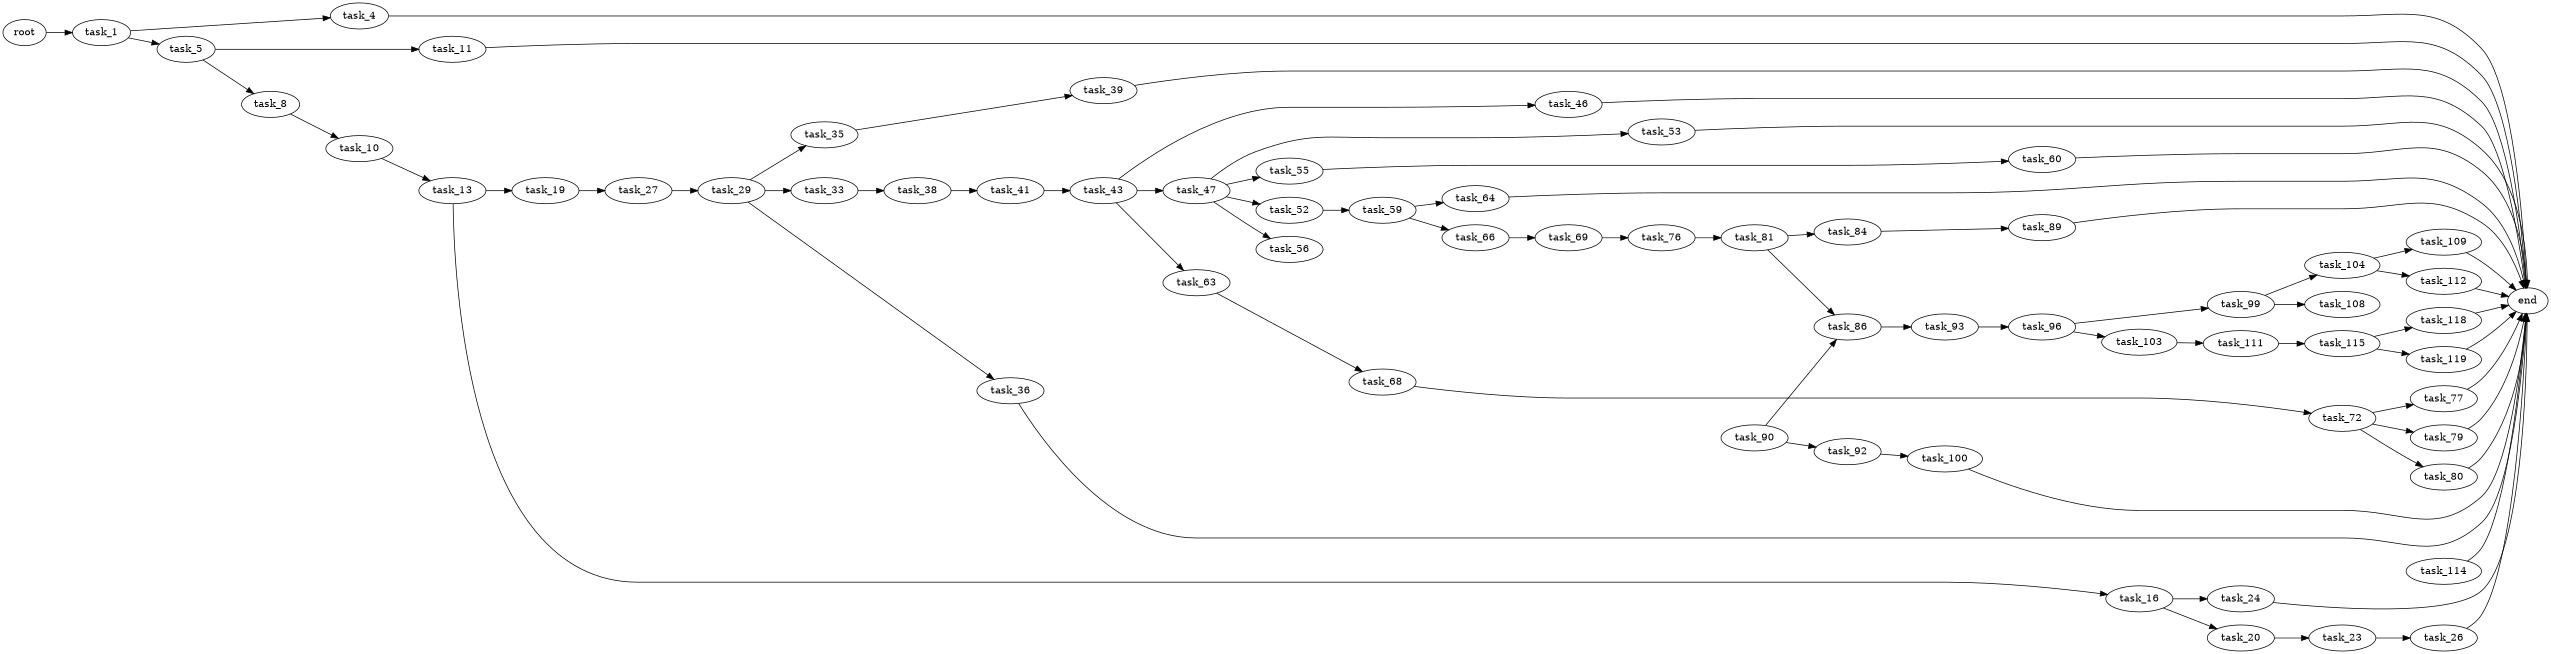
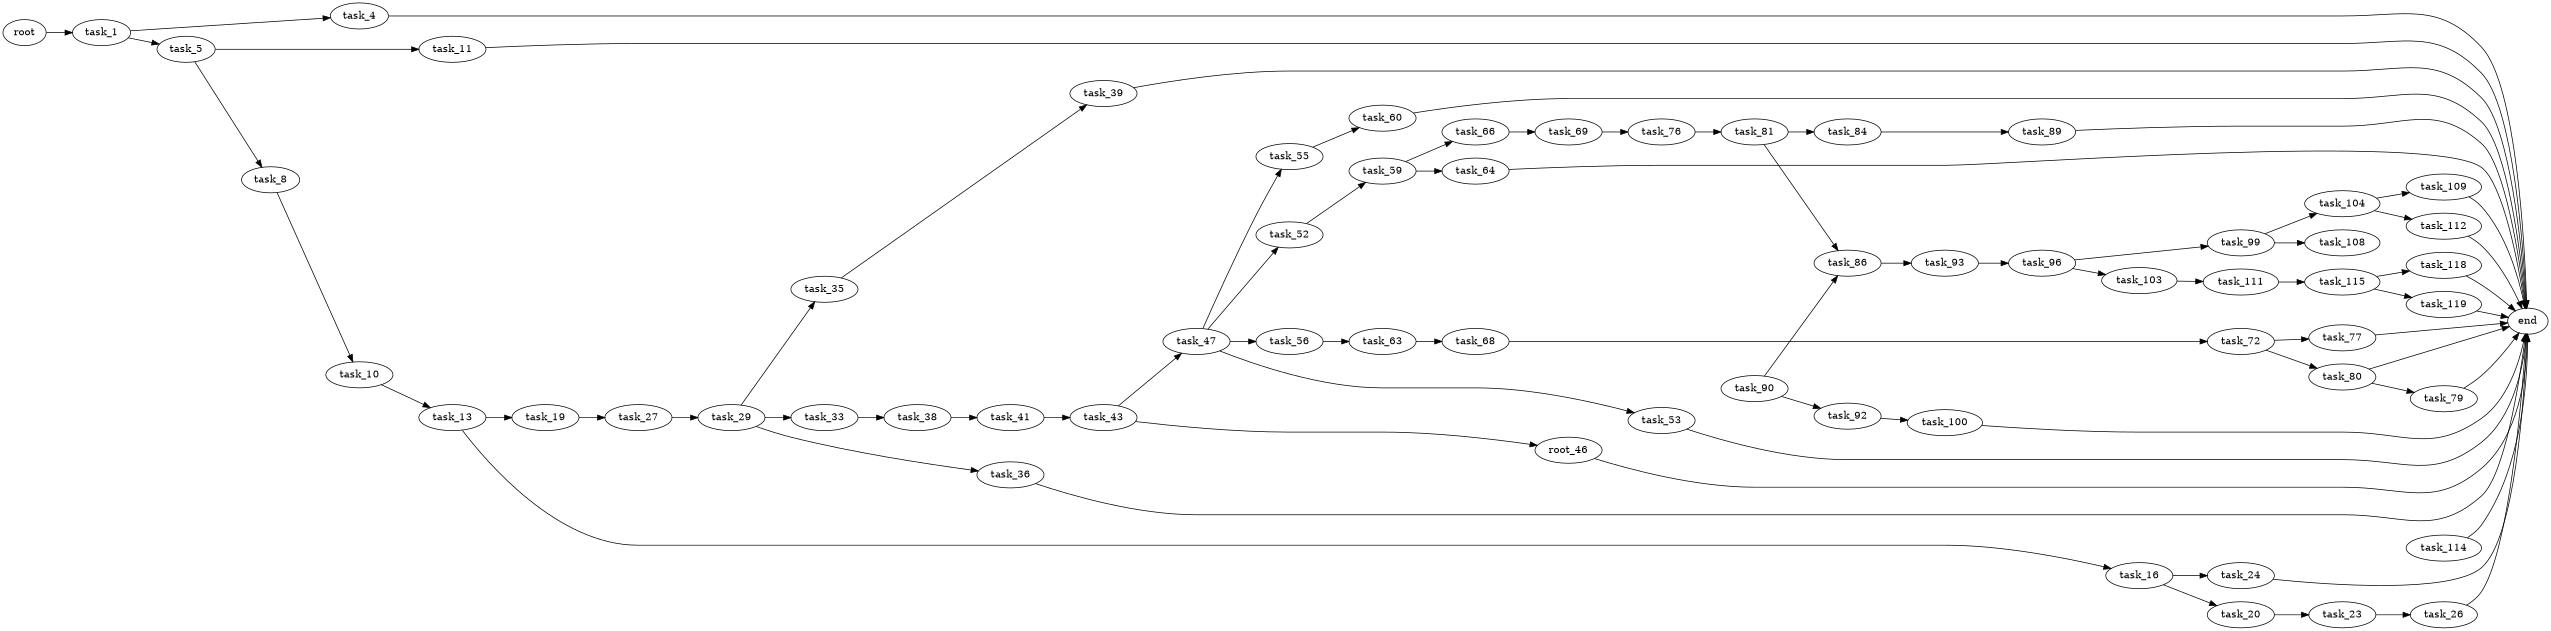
(1569, 104) -> (1569, 450)
(1147, 234) -> (1332, 341)
(2389, 427) -> (2389, 387)
